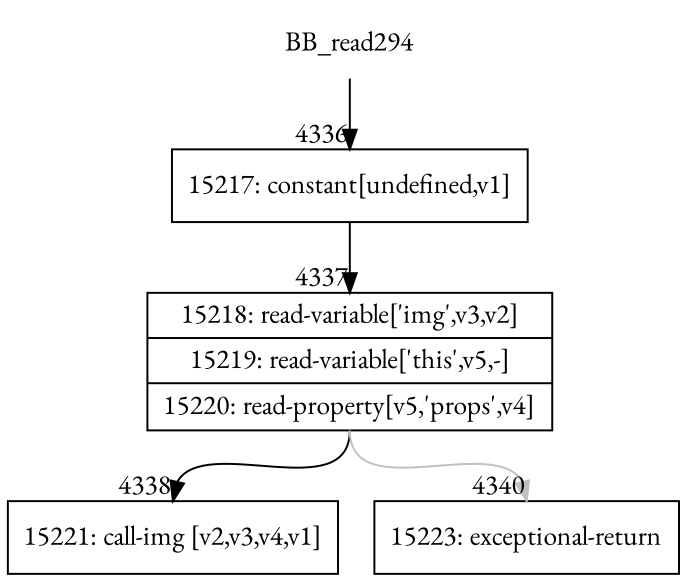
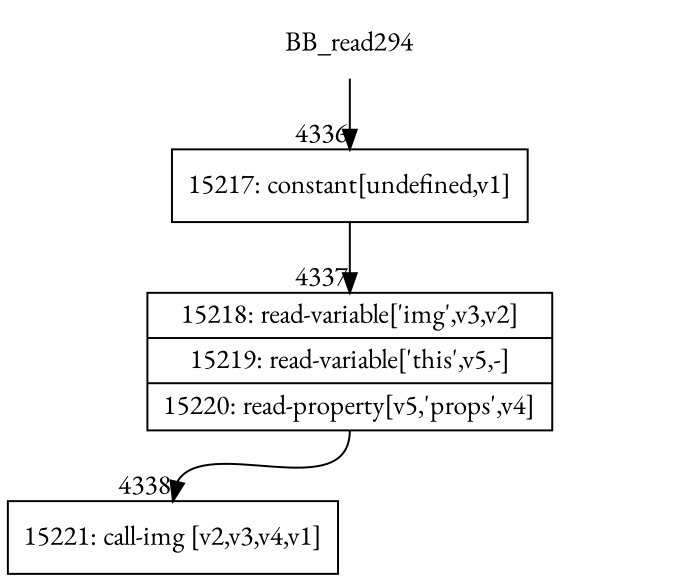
(527, 538) -> none
